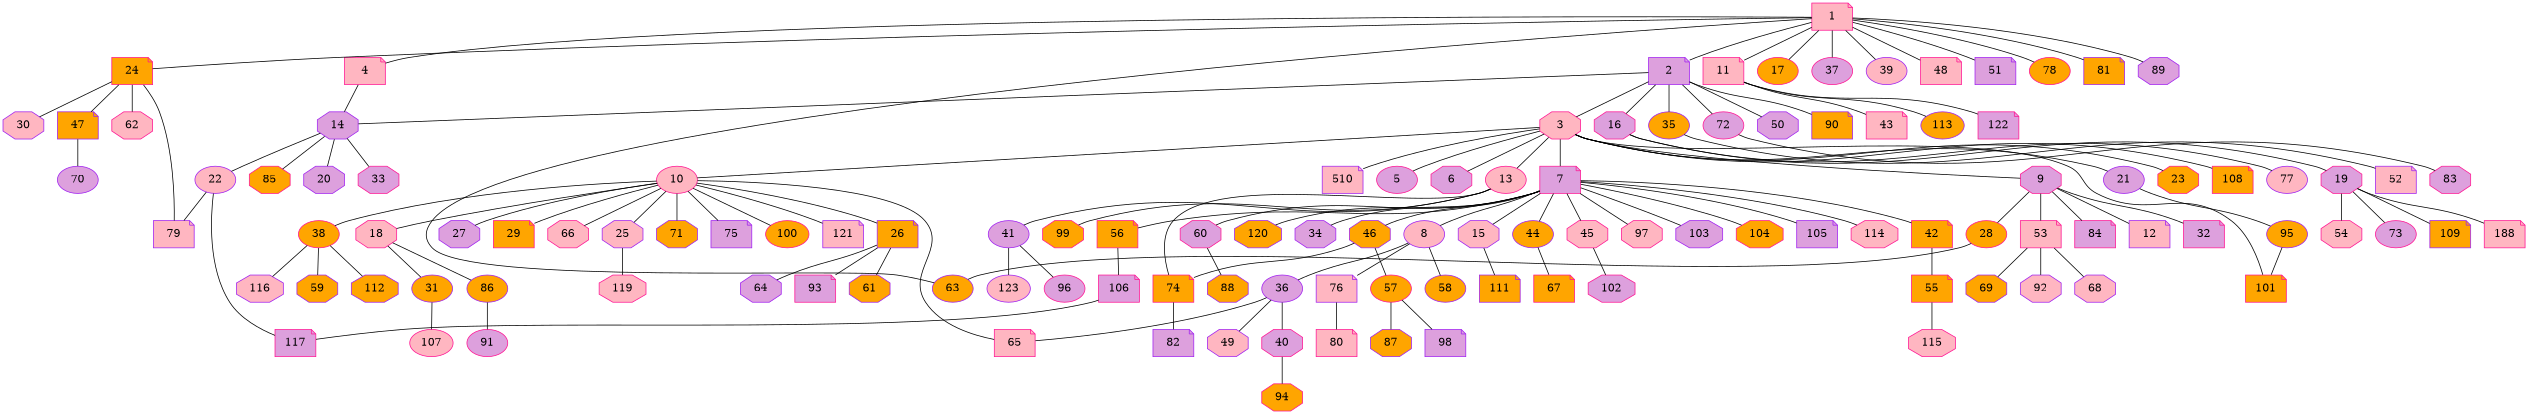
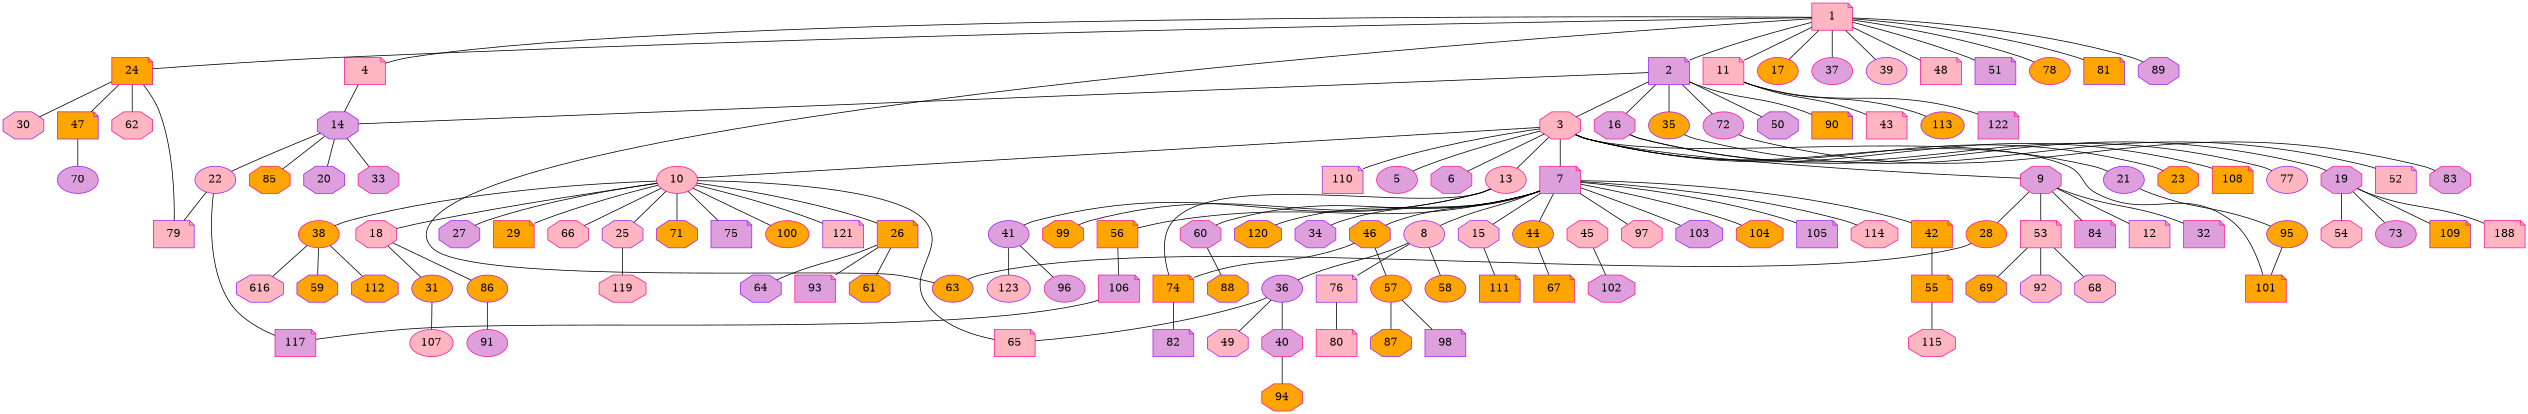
(1343, 180) -> (1343, 180)
(1574, 207) -> none
(260, 289) -> (260, 289)
